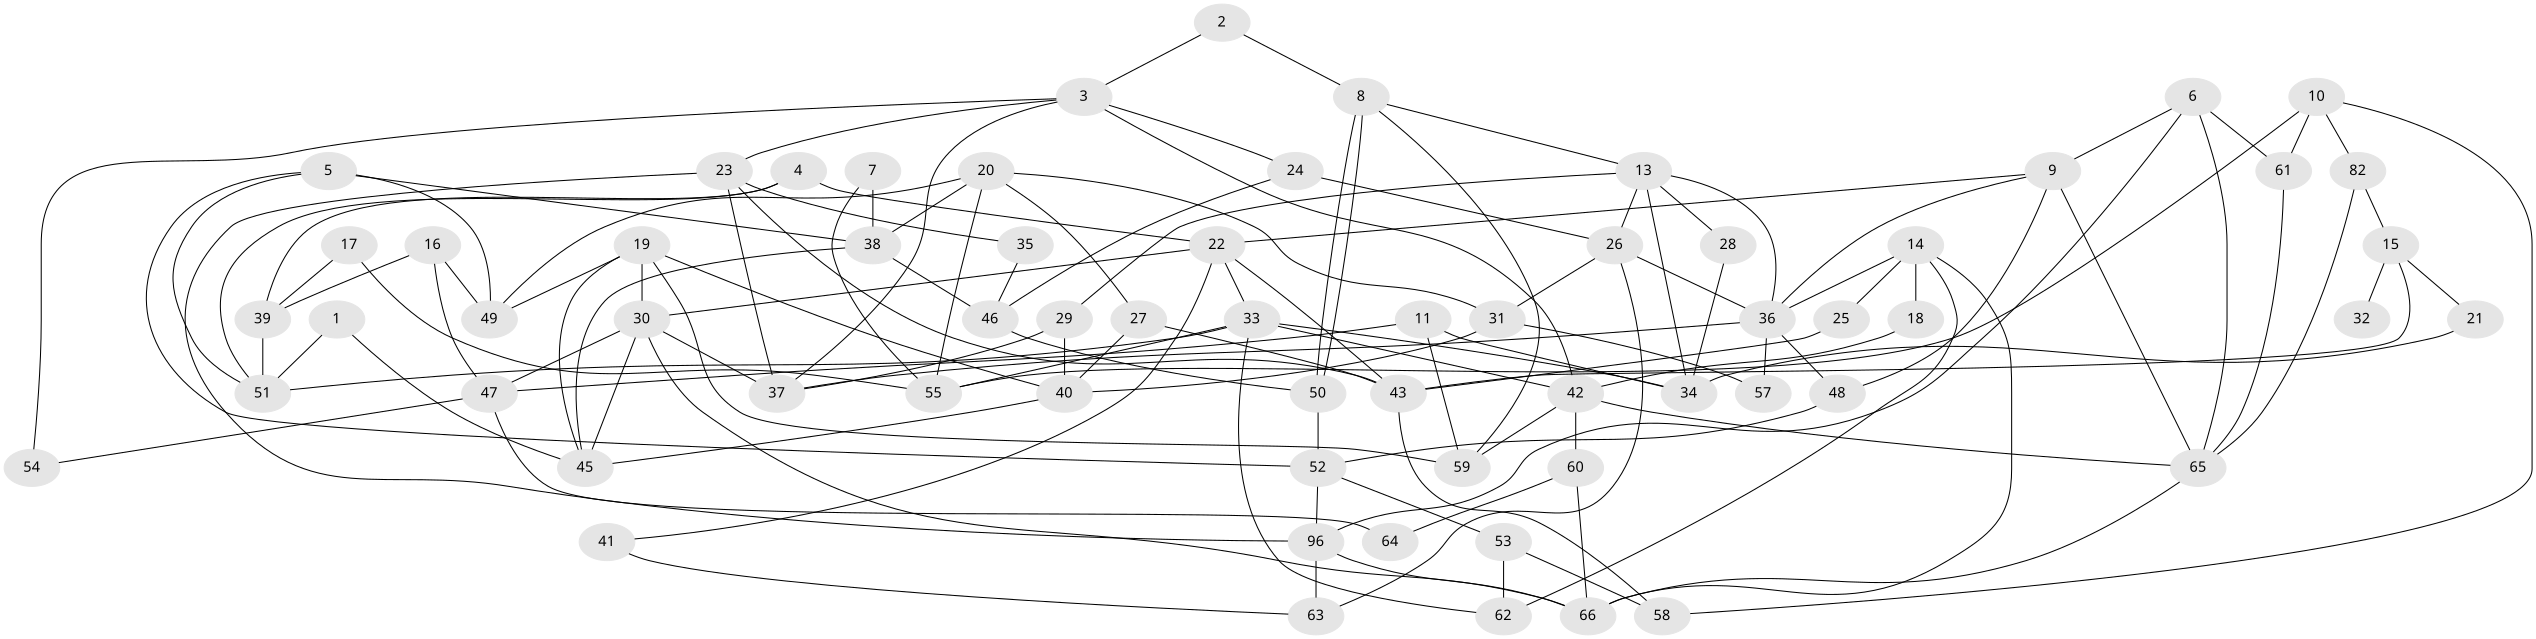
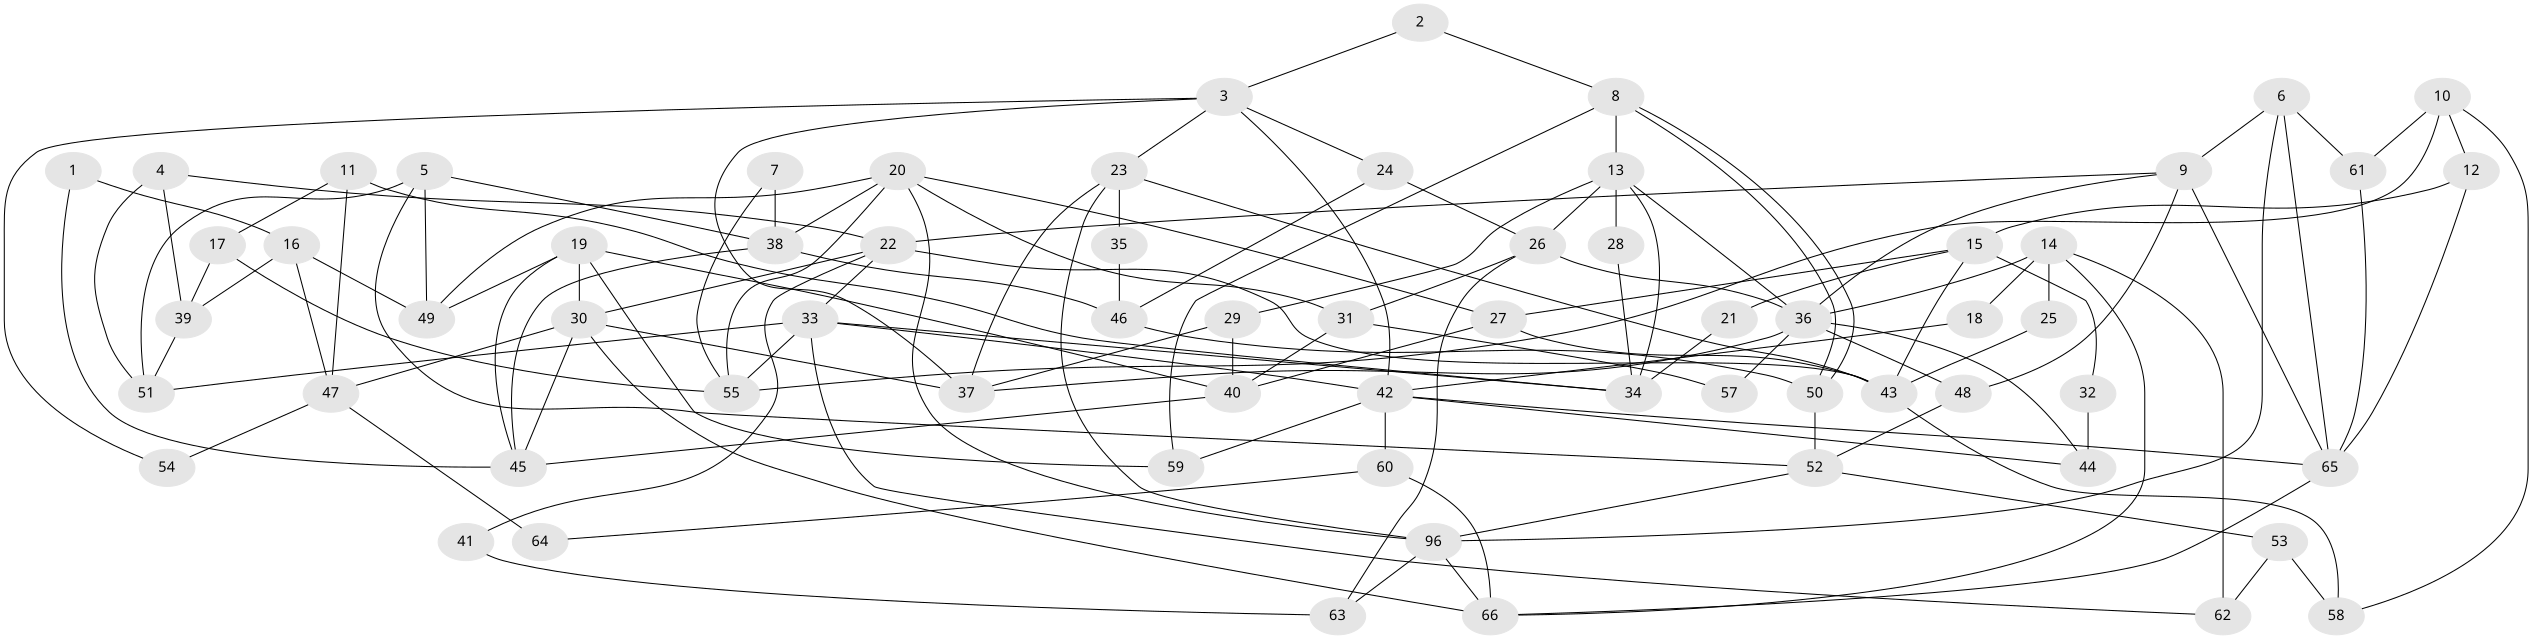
(2358, 171) -> (2471, 171)
none -> (1779, 276)
(300, 356) -> (184, 206)
(1443, 394) -> (283, 208)
none -> (2088, 468)
none -> (1046, 475)
